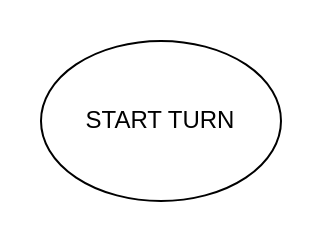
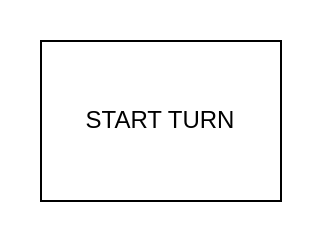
(161, 121) -> (161, 121)
